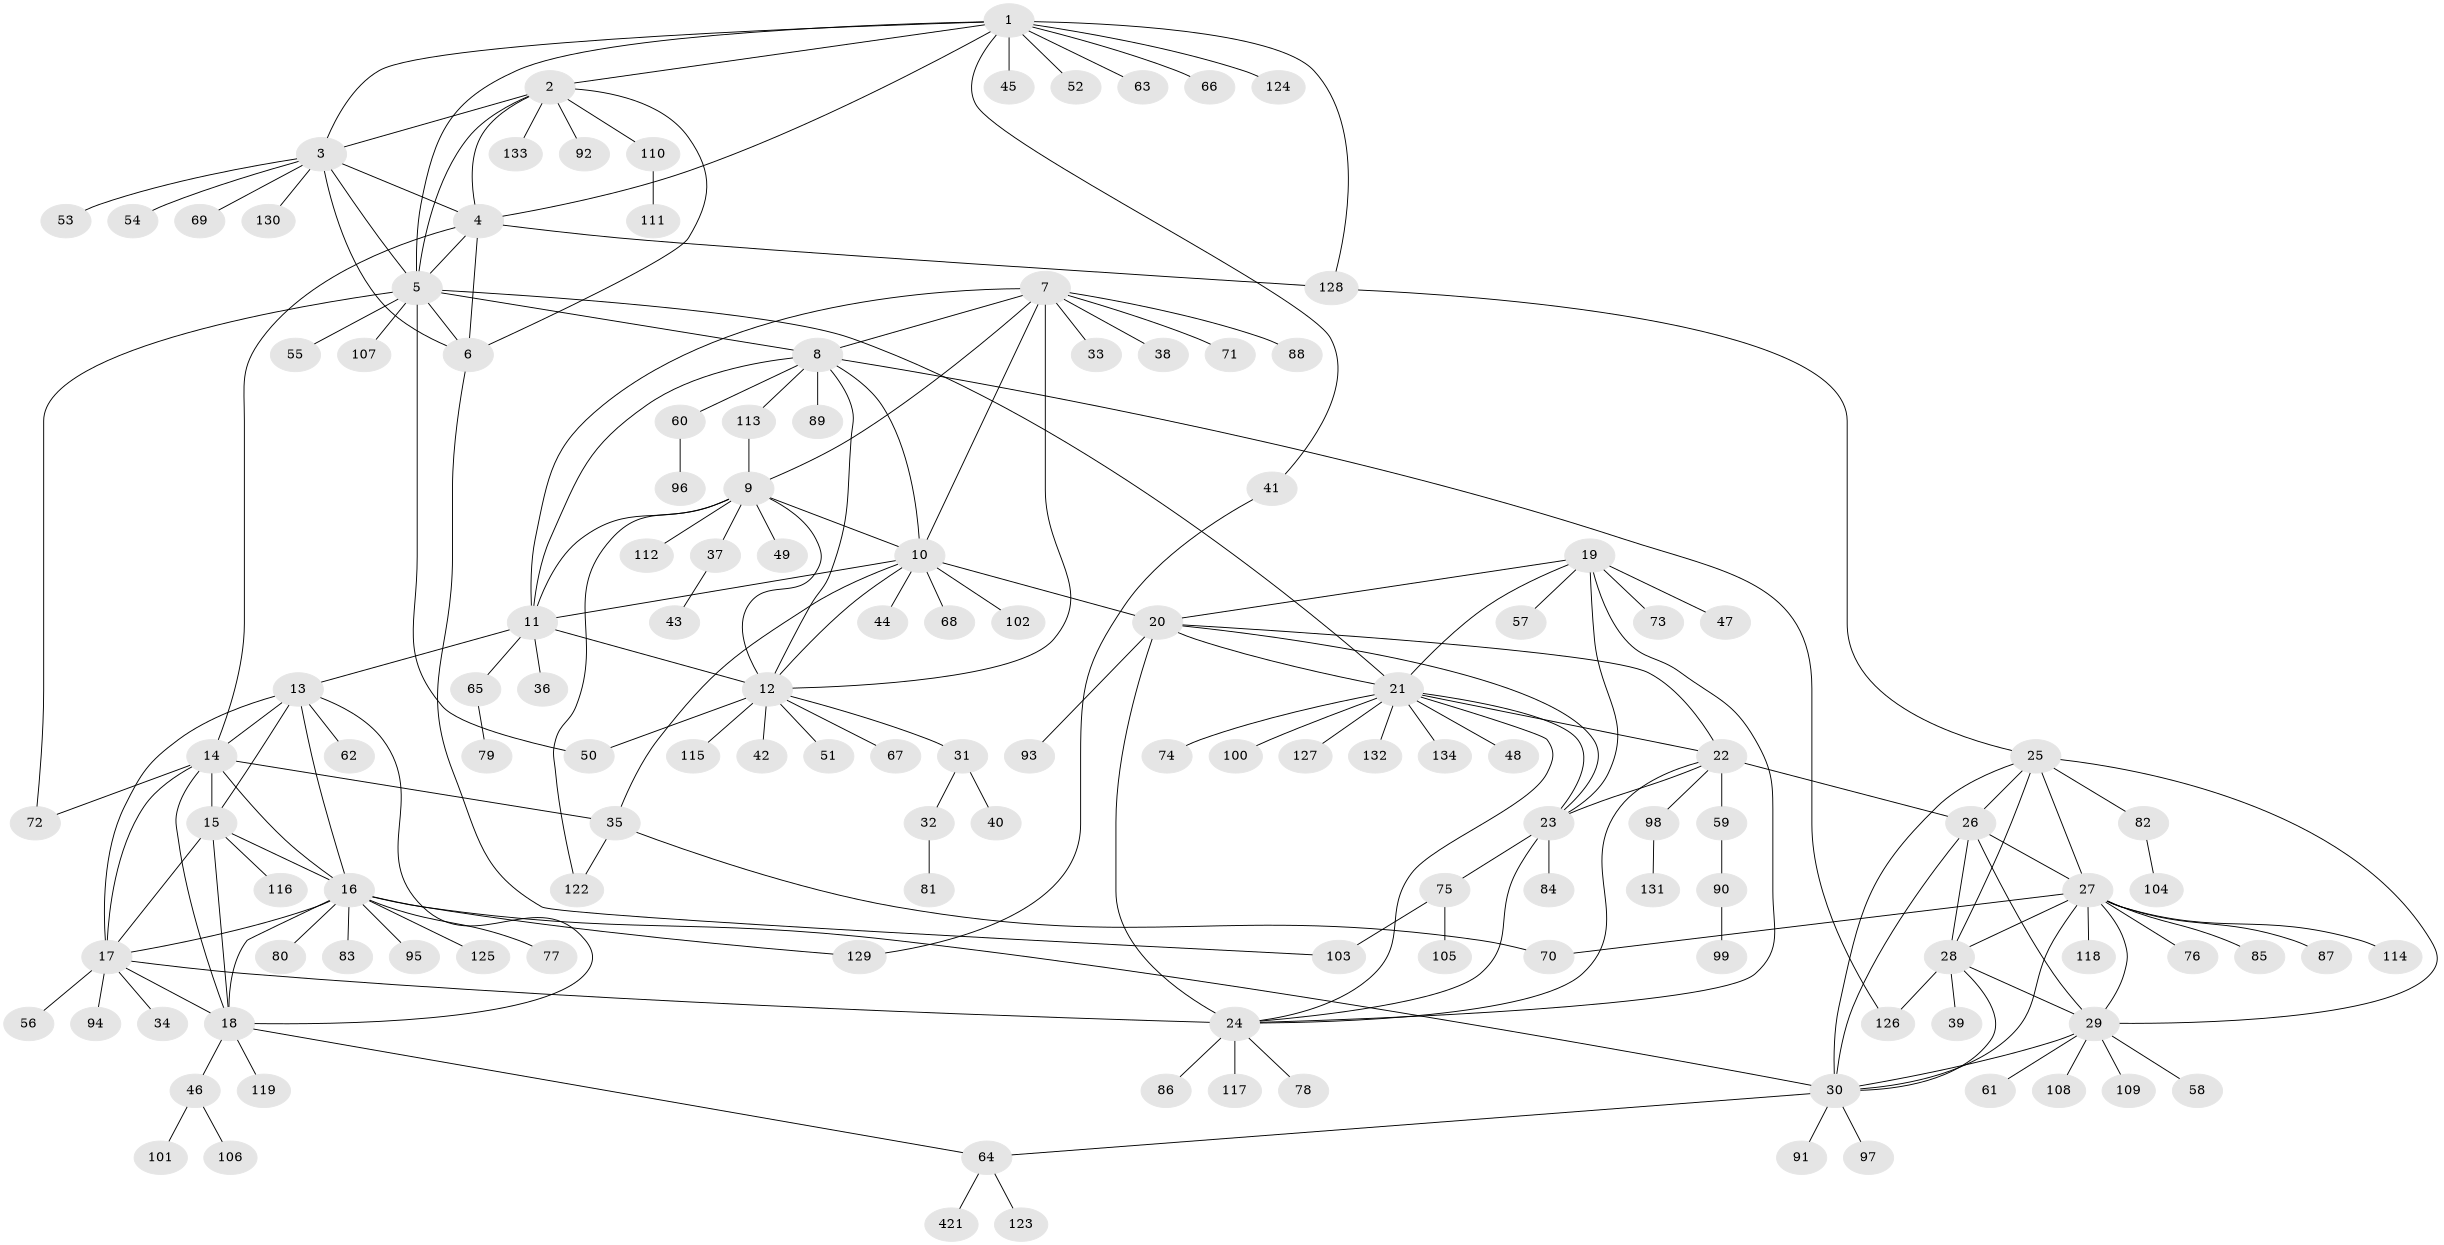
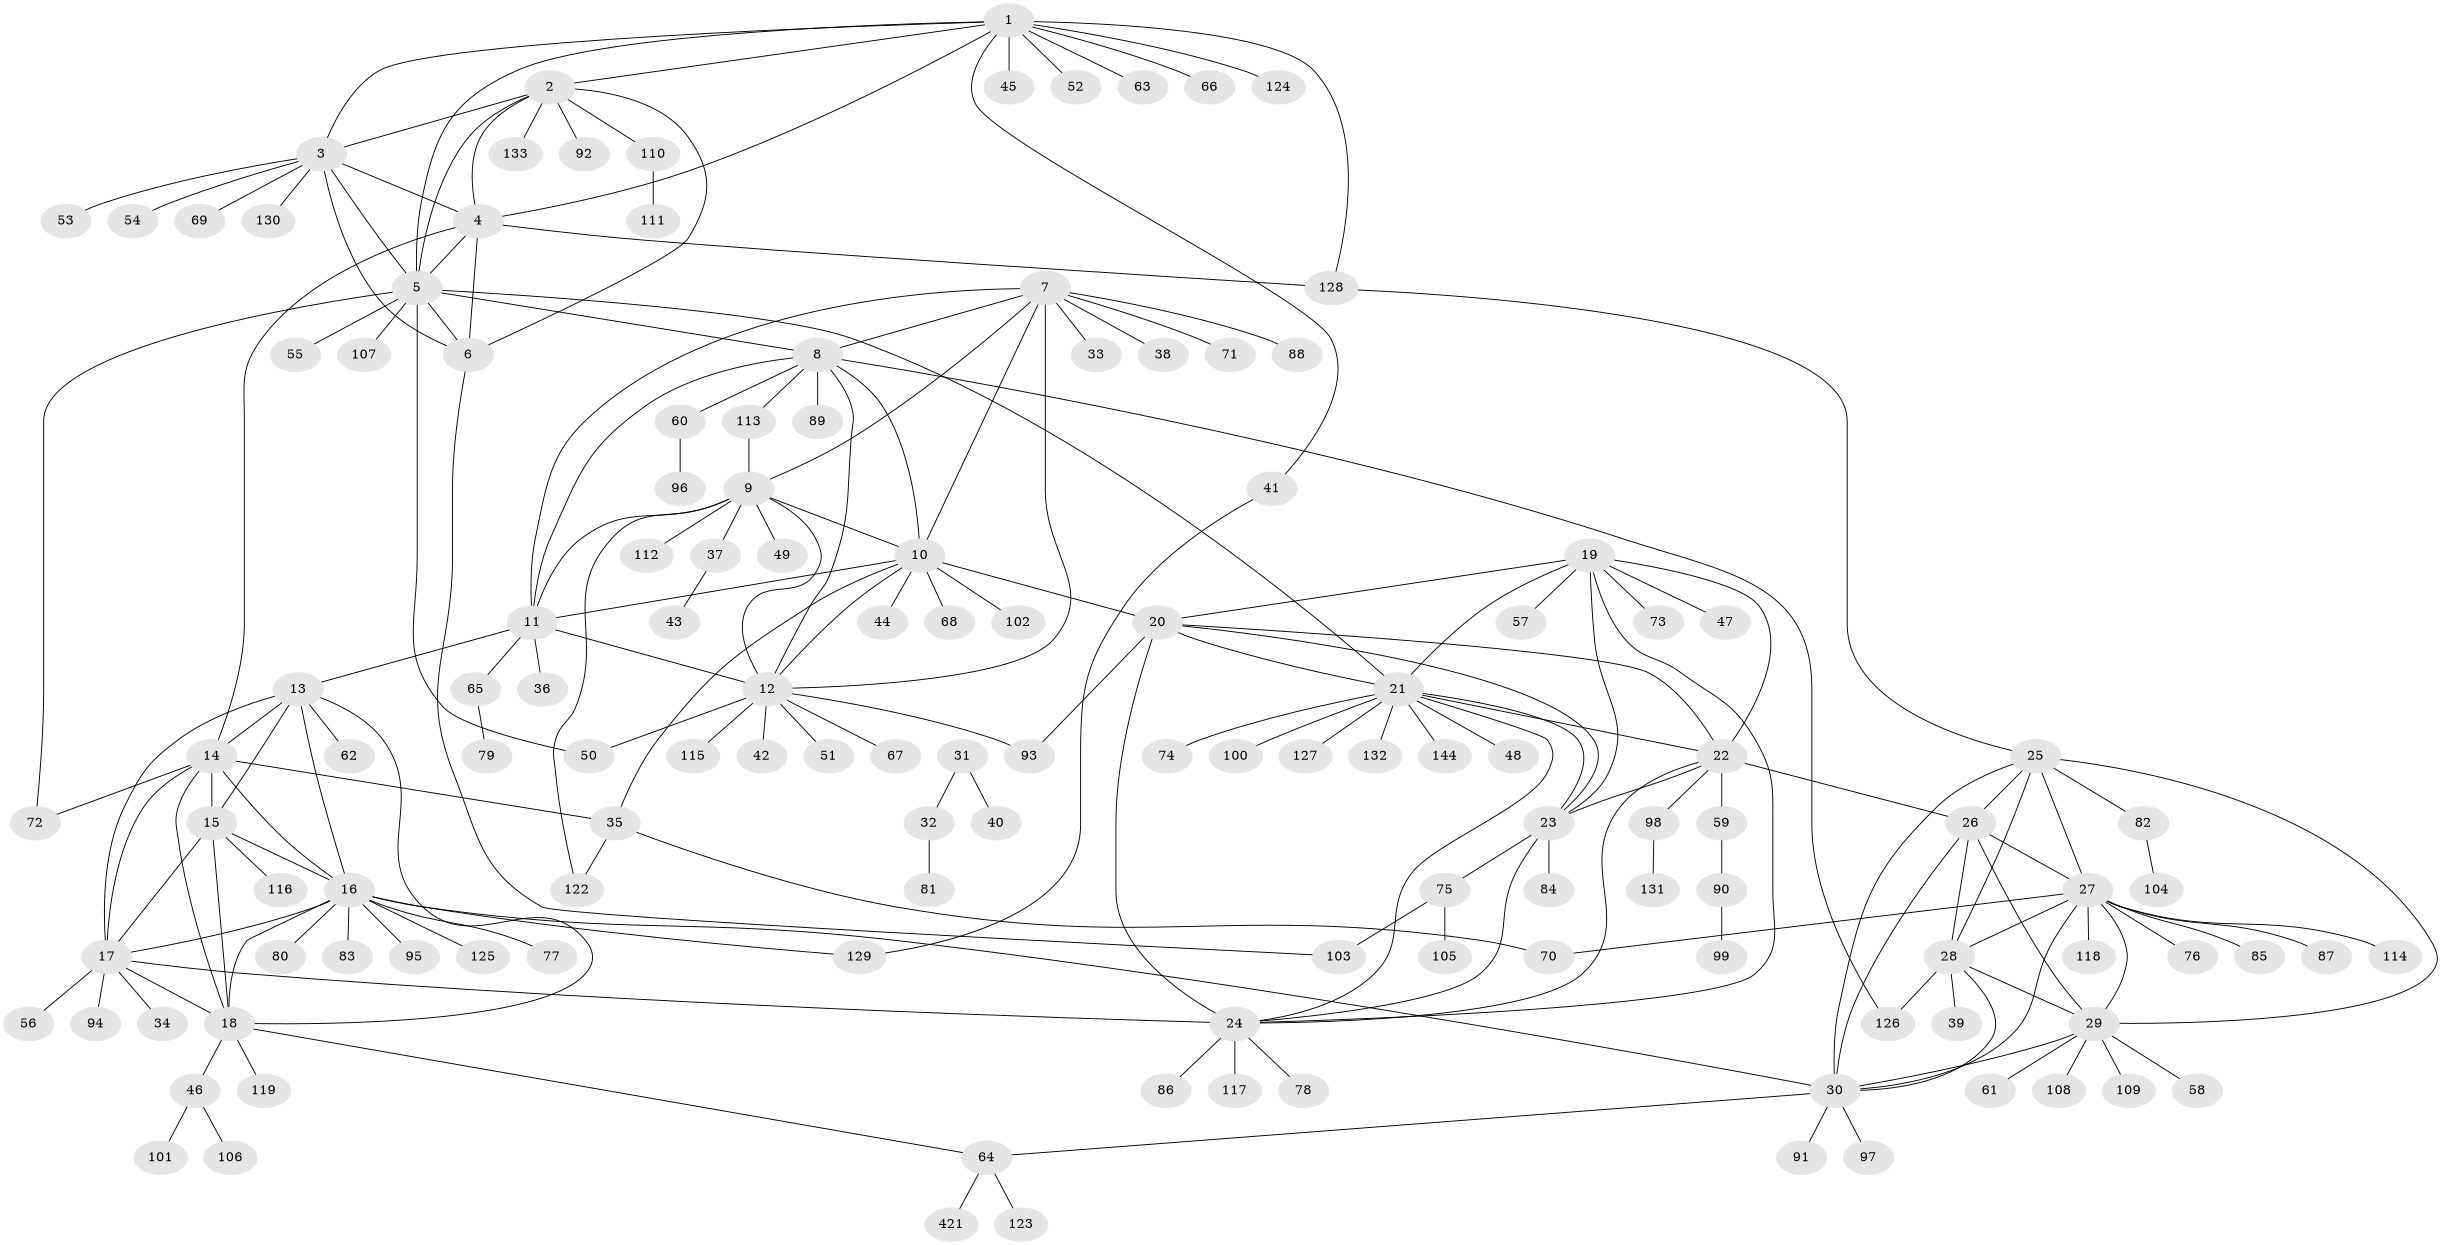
none -> (1756, 603)
(868, 718) -> (903, 714)
(1445, 756) -> (1445, 756)
